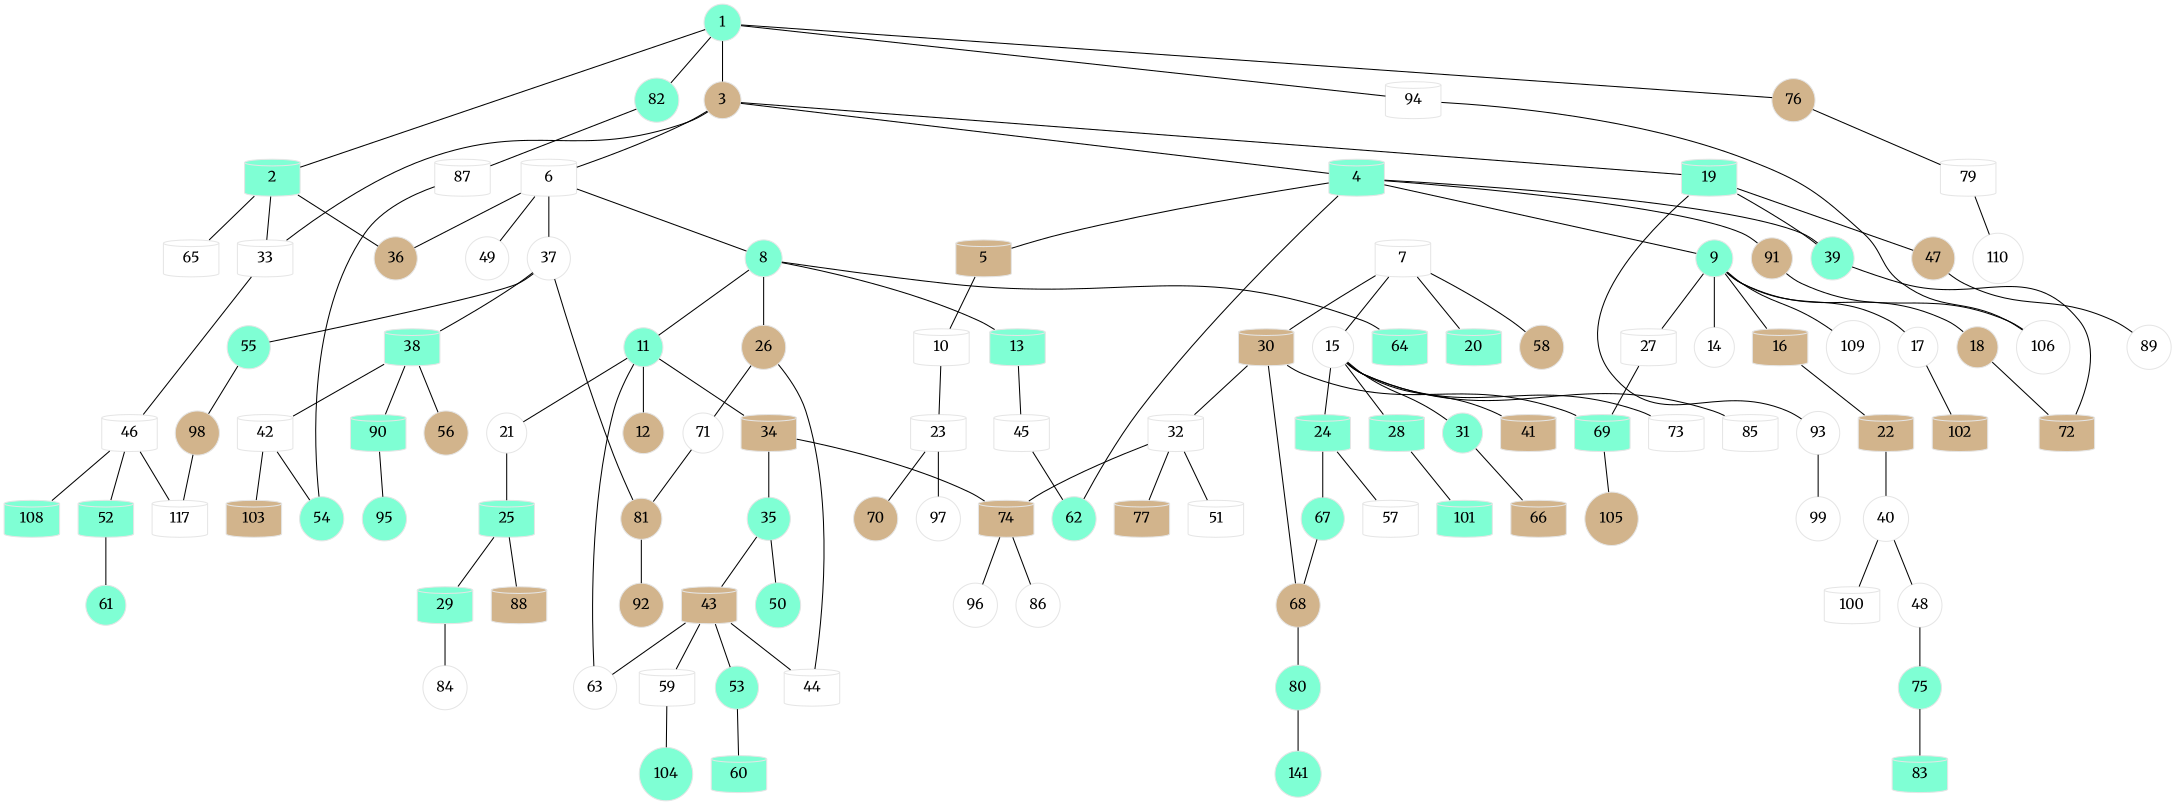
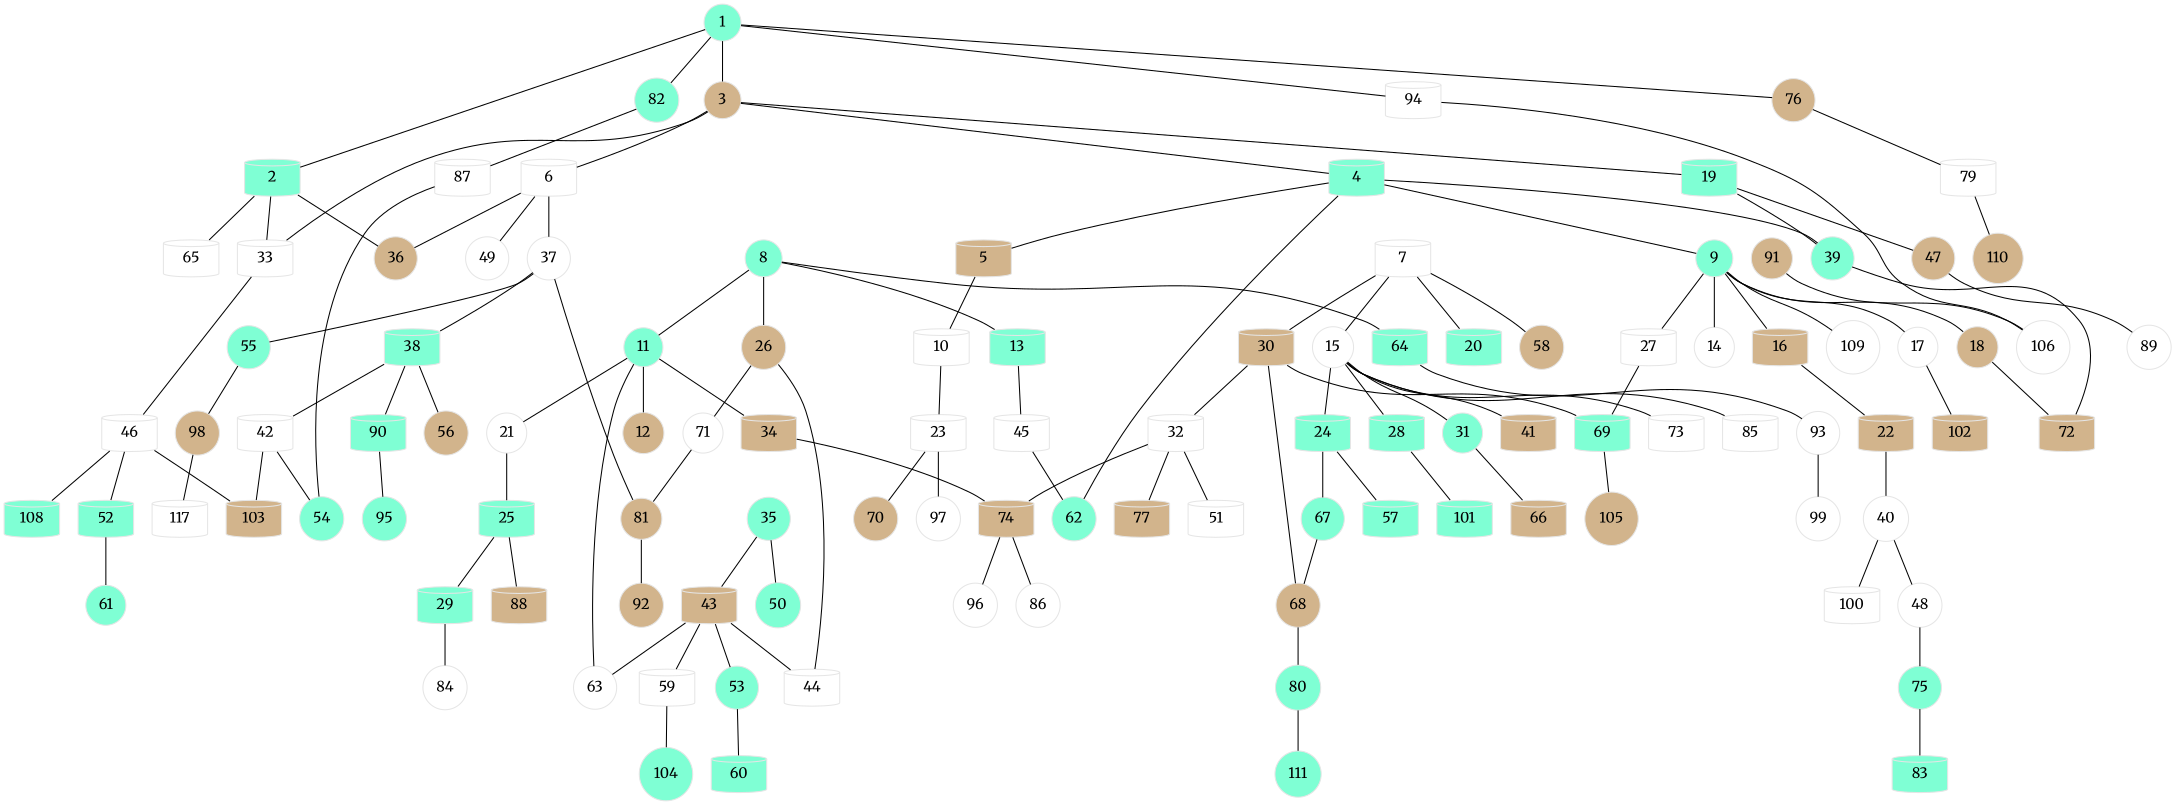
(1621, 206) -> none
(662, 220) -> none
(1998, 258) -> (1998, 258)
(1609, 370) -> (1650, 390)
(769, 475) -> none
(155, 476) -> (196, 478)
(1391, 519) -> (1391, 519)
(1298, 774) -> (1298, 774)
